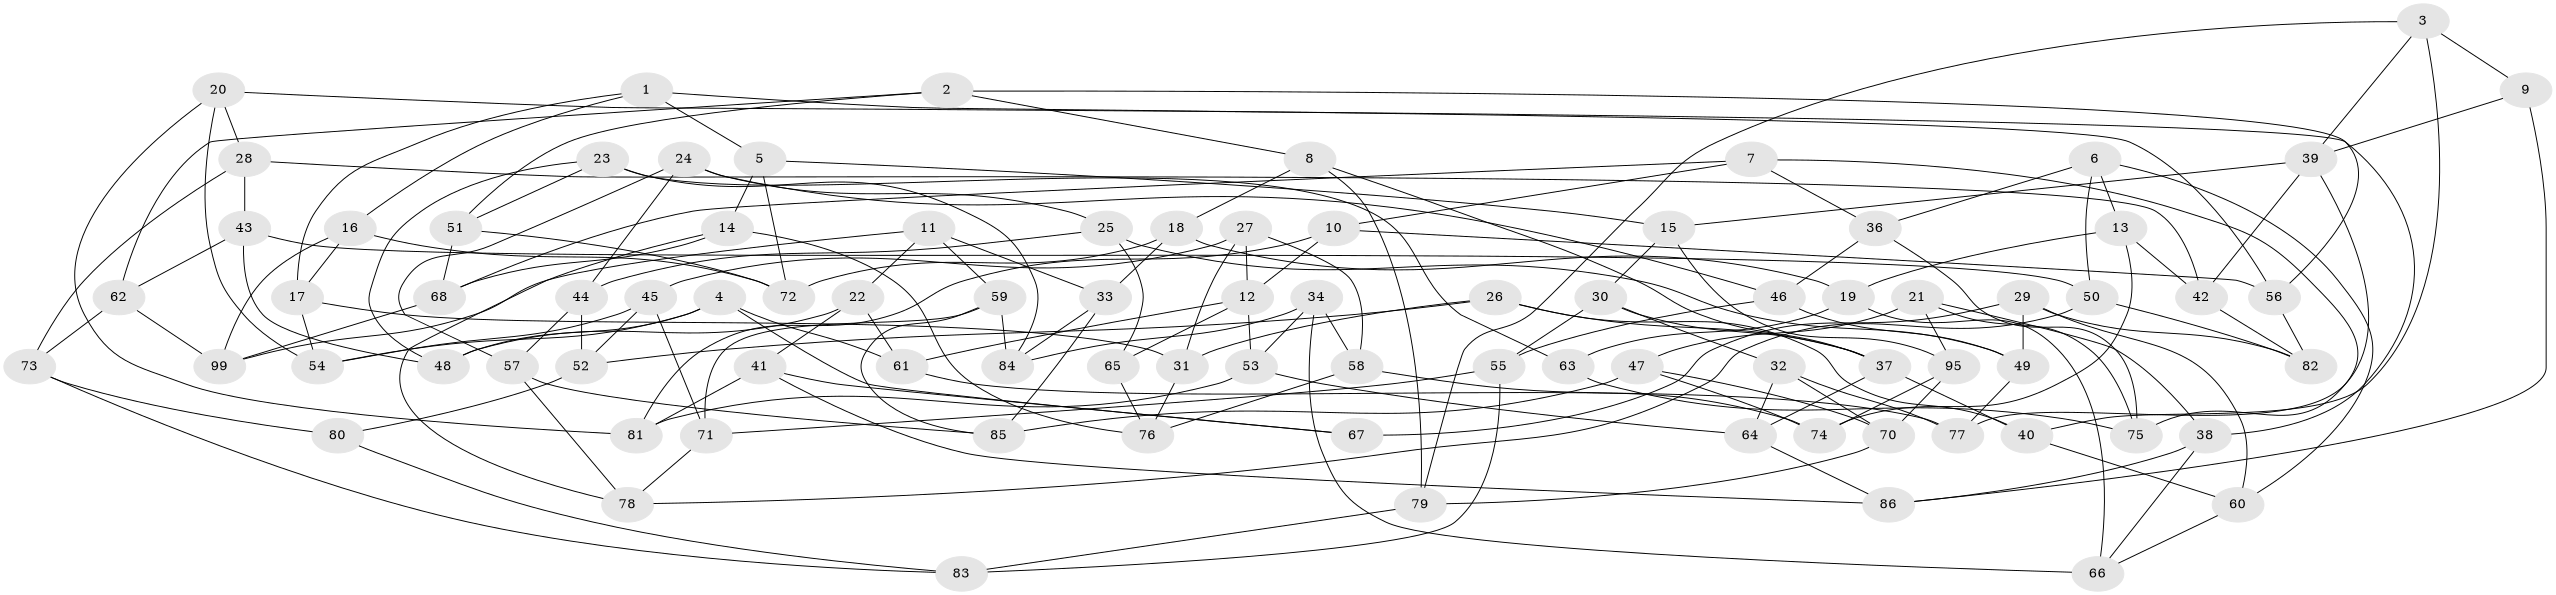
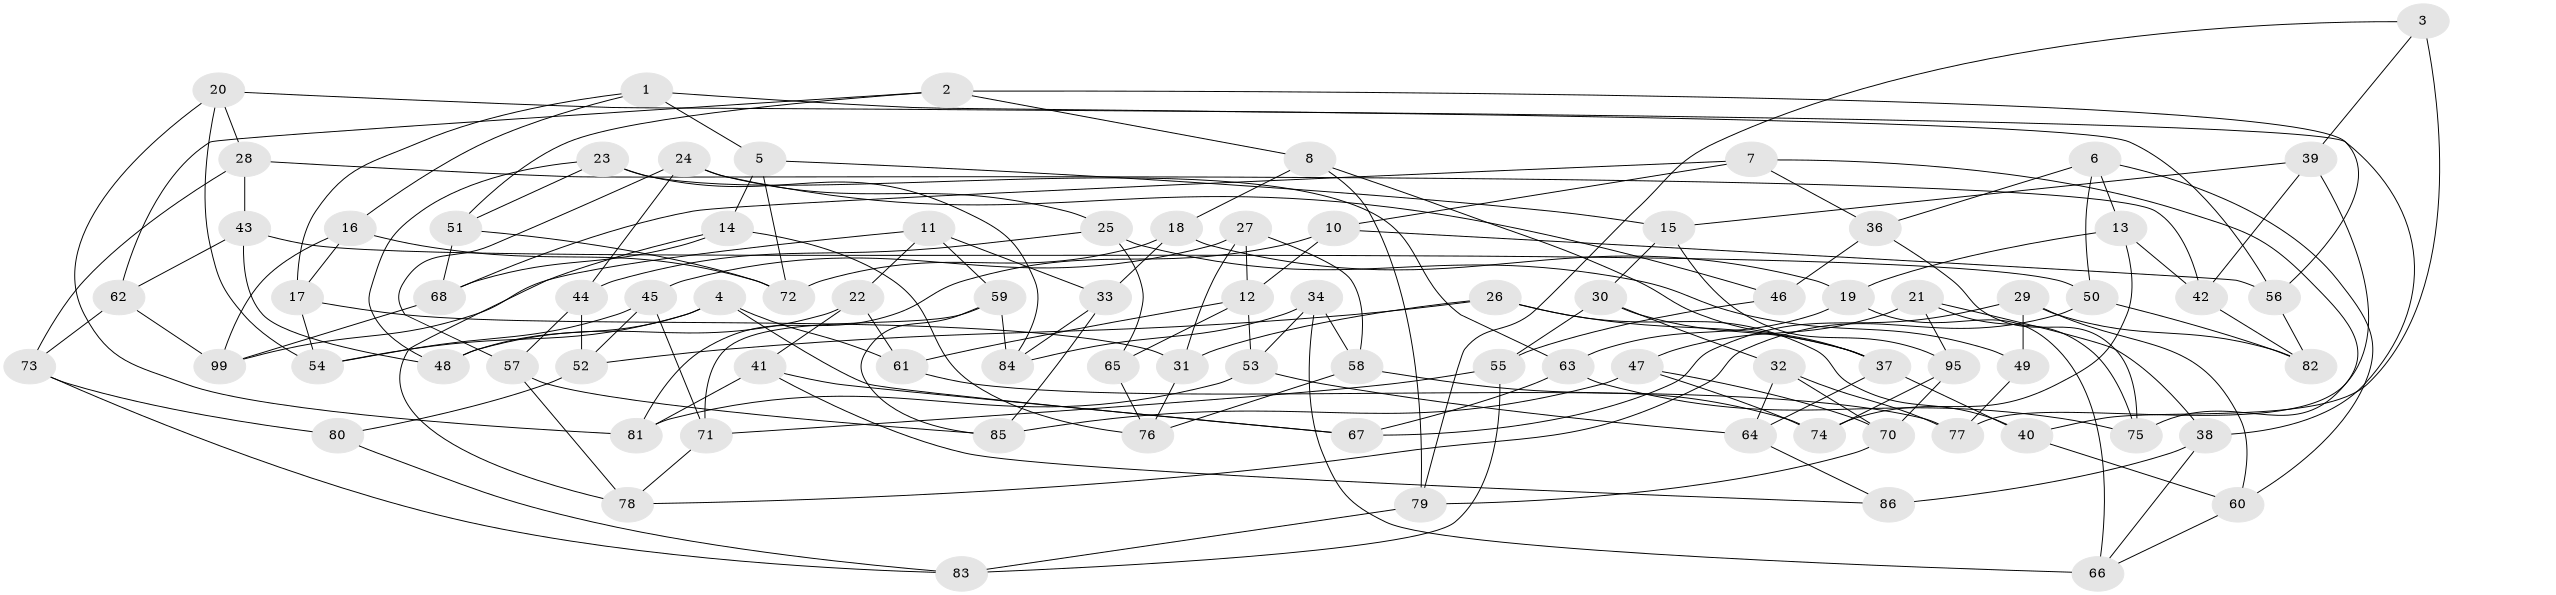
(2526, 90) -> none
(1901, 332) -> none
none -> (1482, 401)
